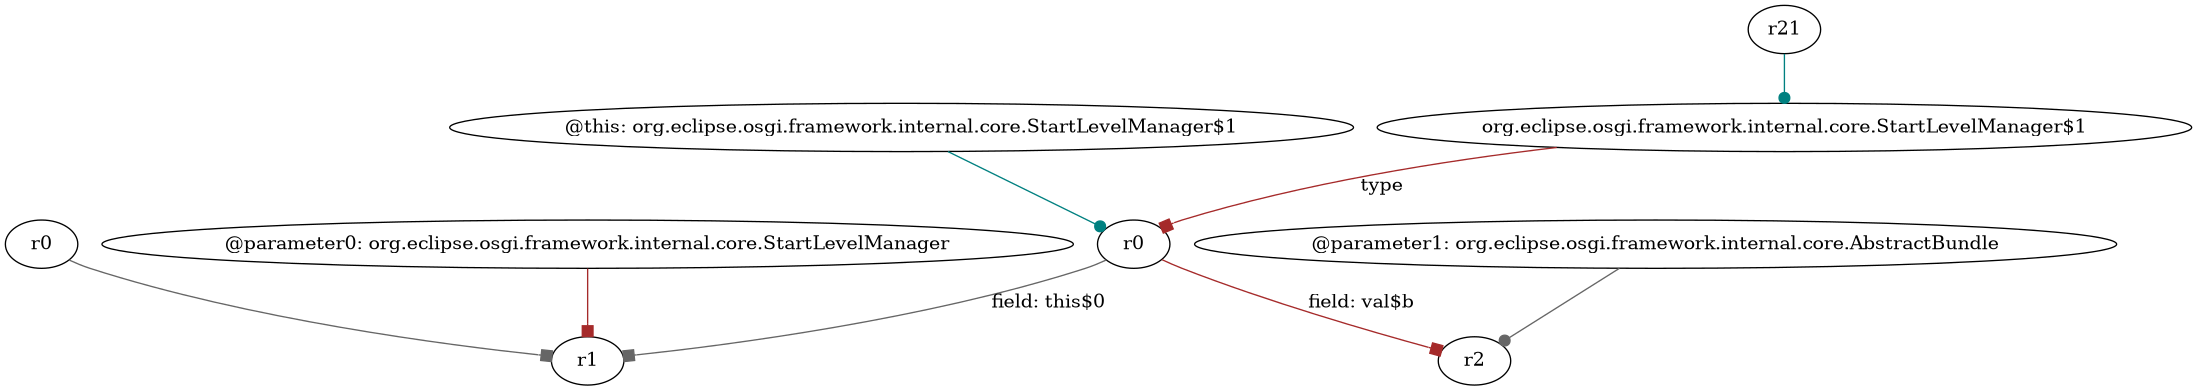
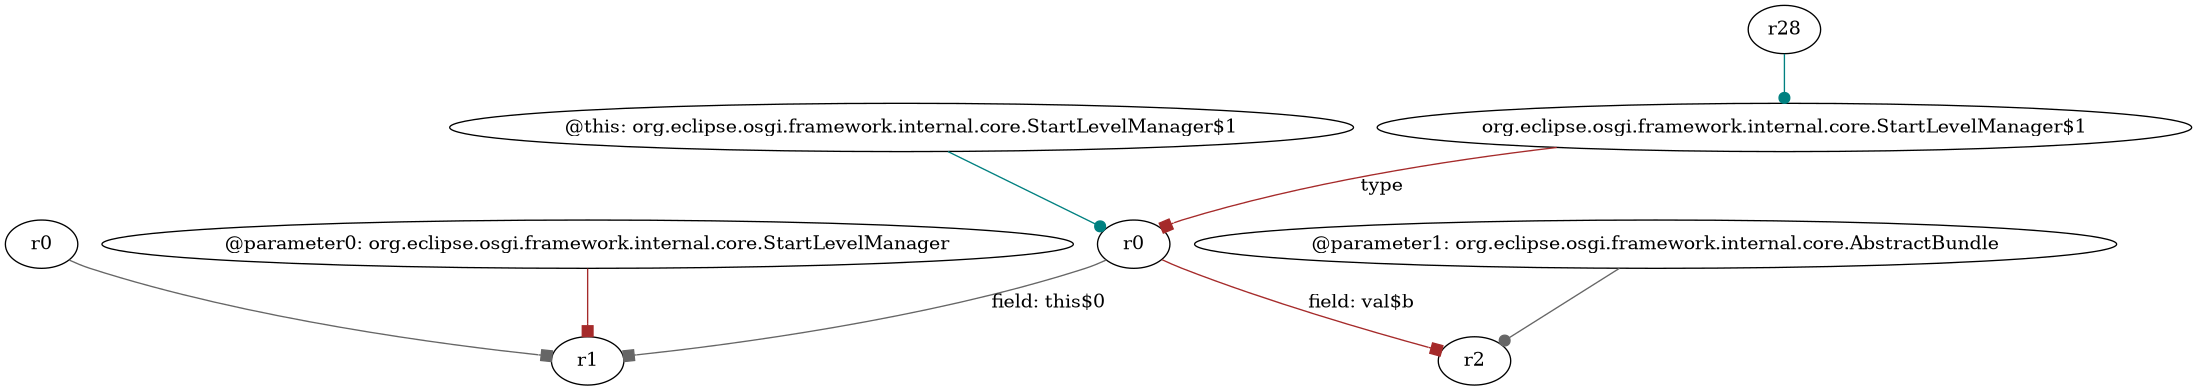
(1784, 30) -> (1784, 30)
